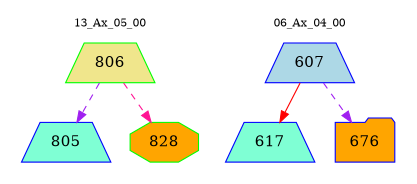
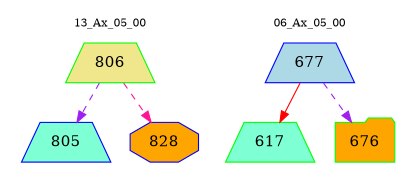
(310, 24) -> (310, 24)
(310, 63) -> (310, 63)
(164, 142) -> (164, 142)
(270, 142) -> (270, 142)
(365, 142) -> (365, 142)
